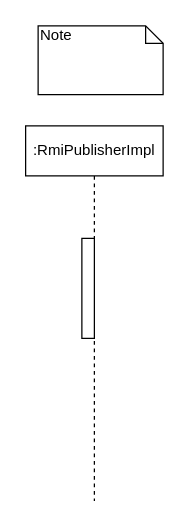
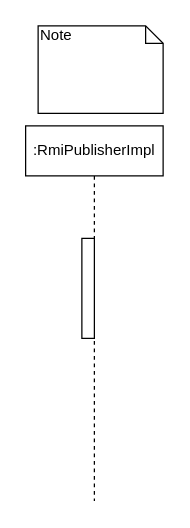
(101, 60) -> (101, 69)
